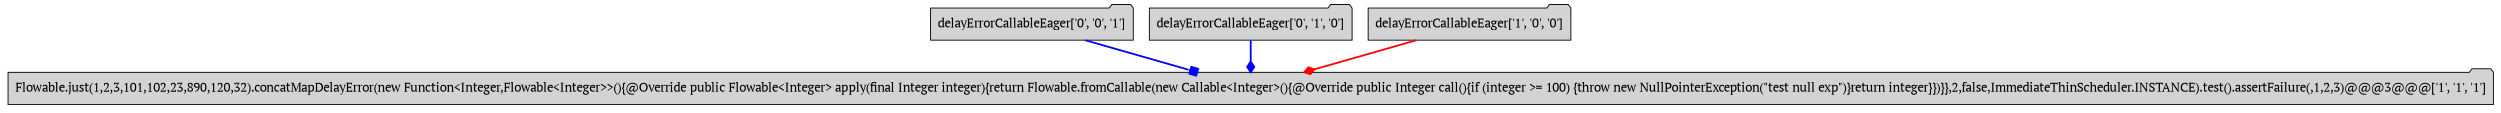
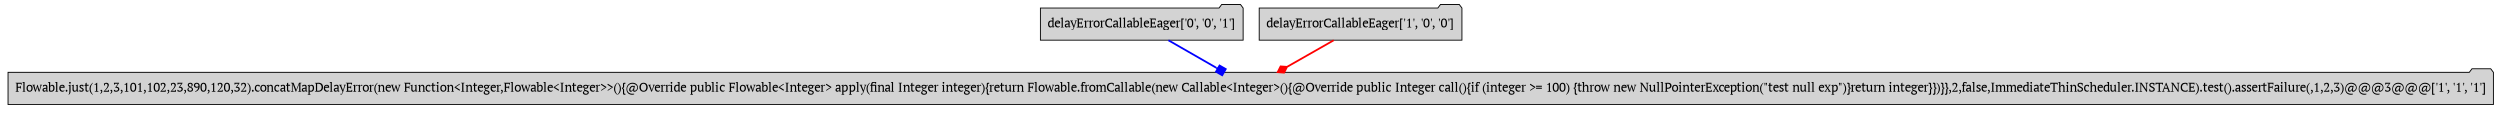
(1251, 24) -> none
